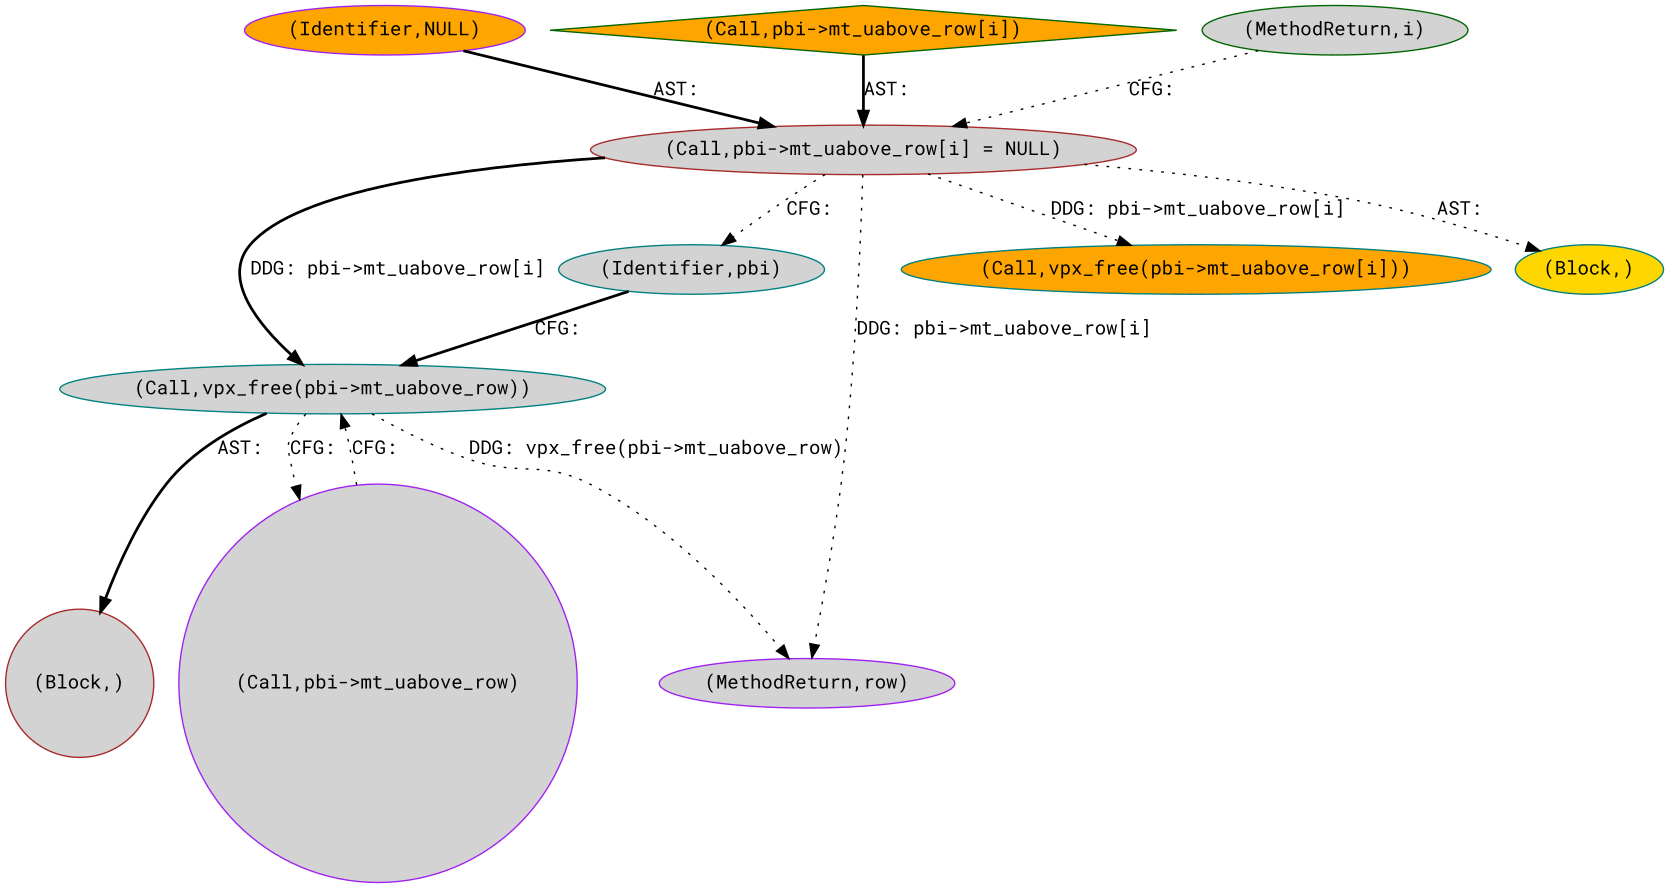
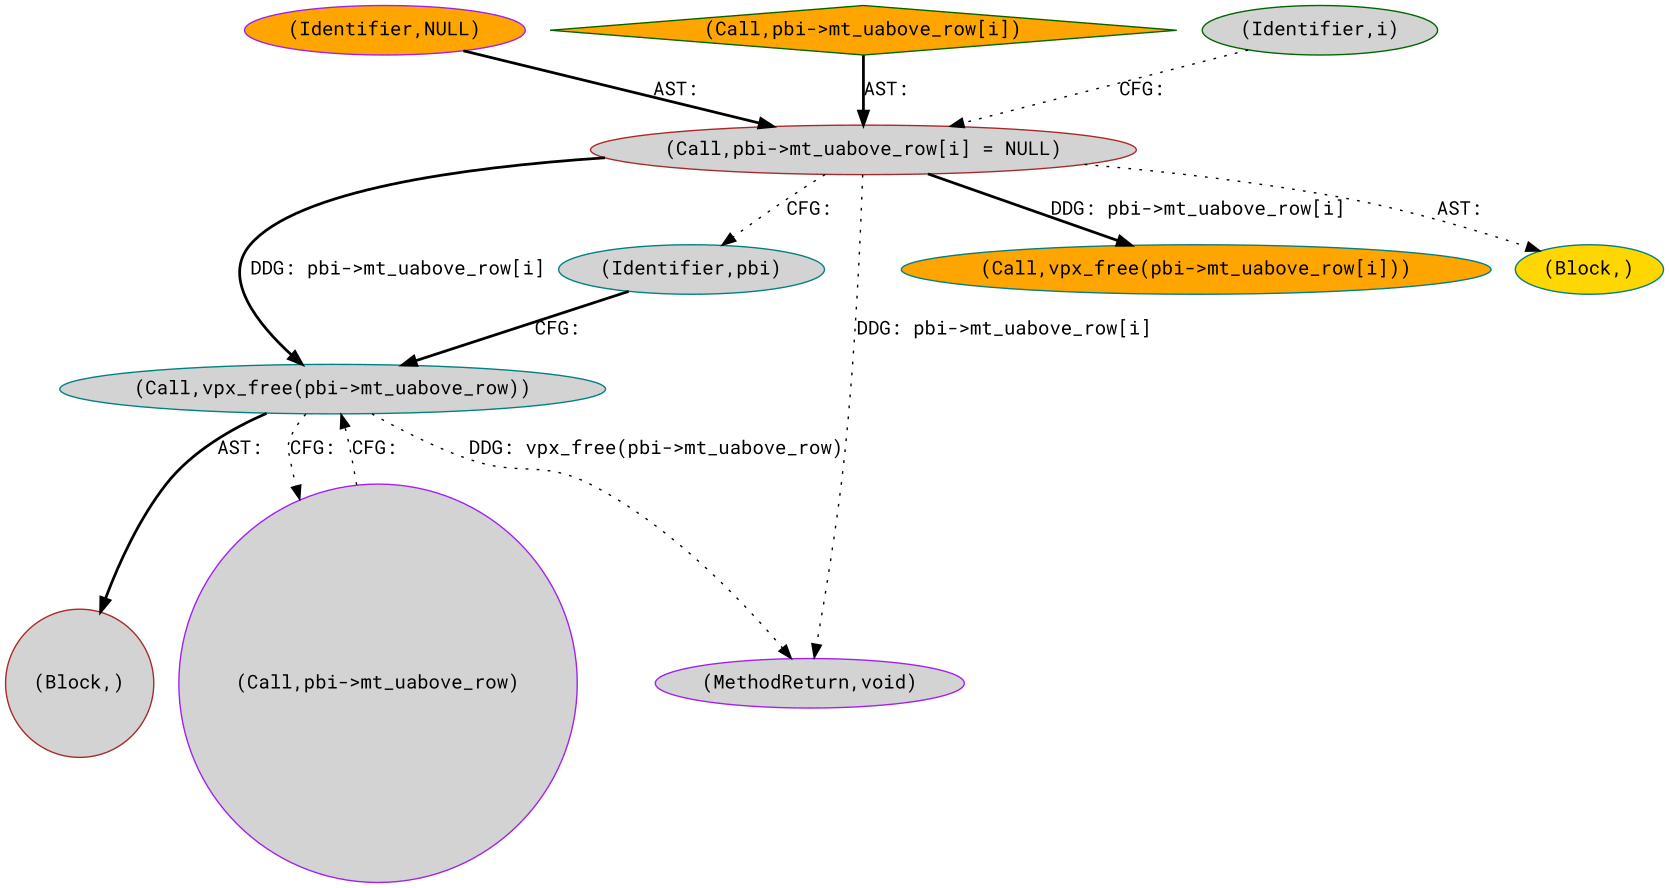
(1335, 30) -> (1320, 30)
(1023, 207) -> (1023, 207)
(807, 683) -> (810, 683)
